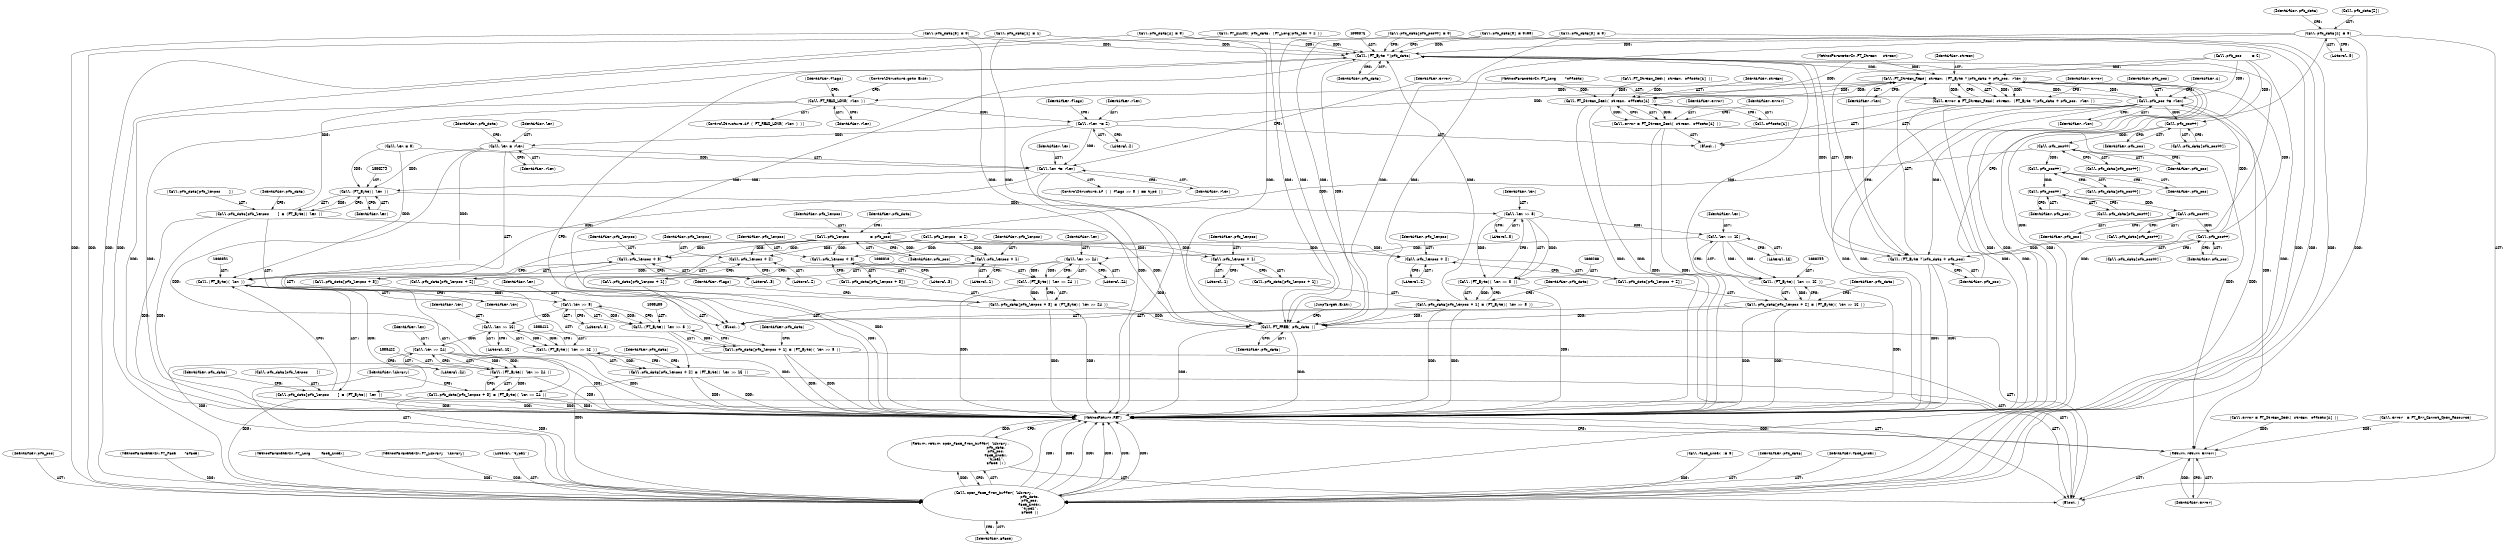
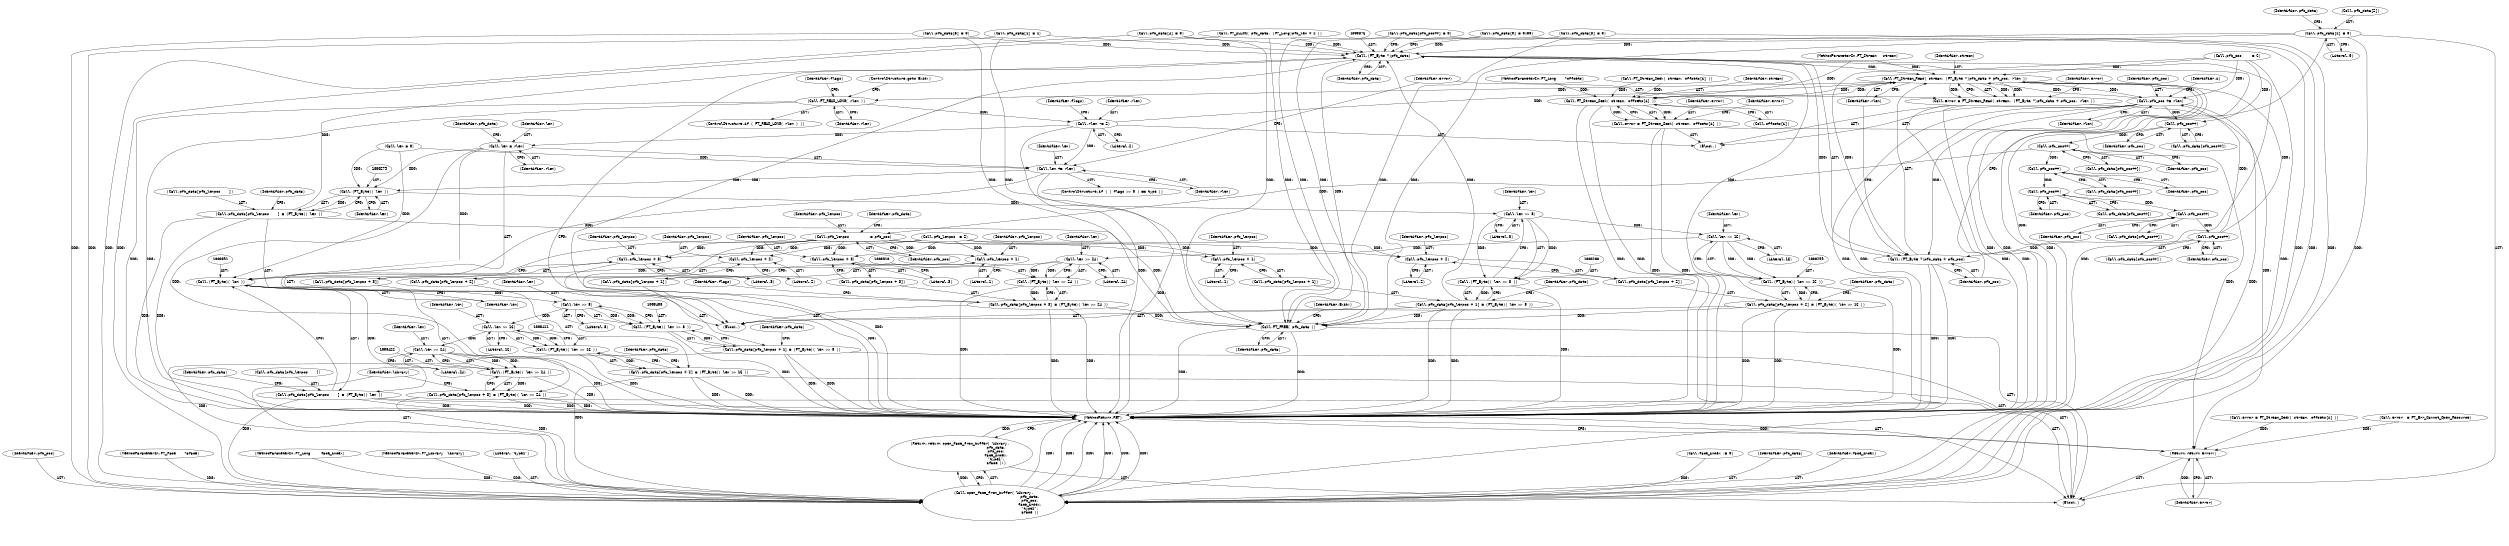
(1333, 305) -> (1333, 305)
(994, 539) -> none
